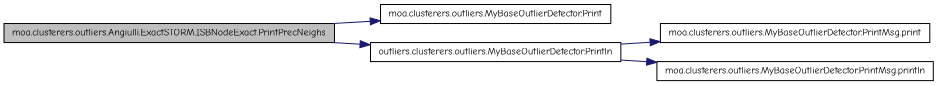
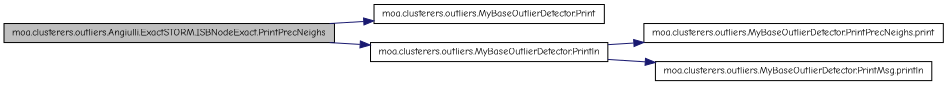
(795, 33) -> (794, 33)
(496, 52) -> (489, 52)
